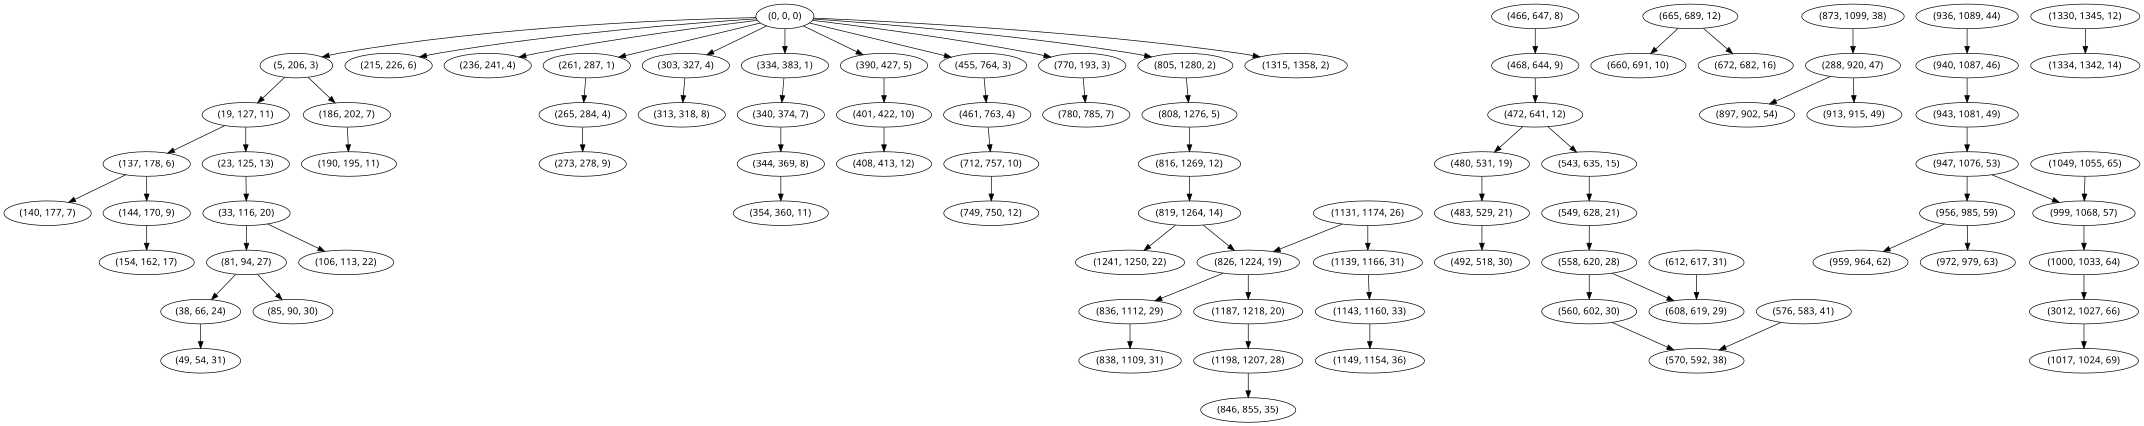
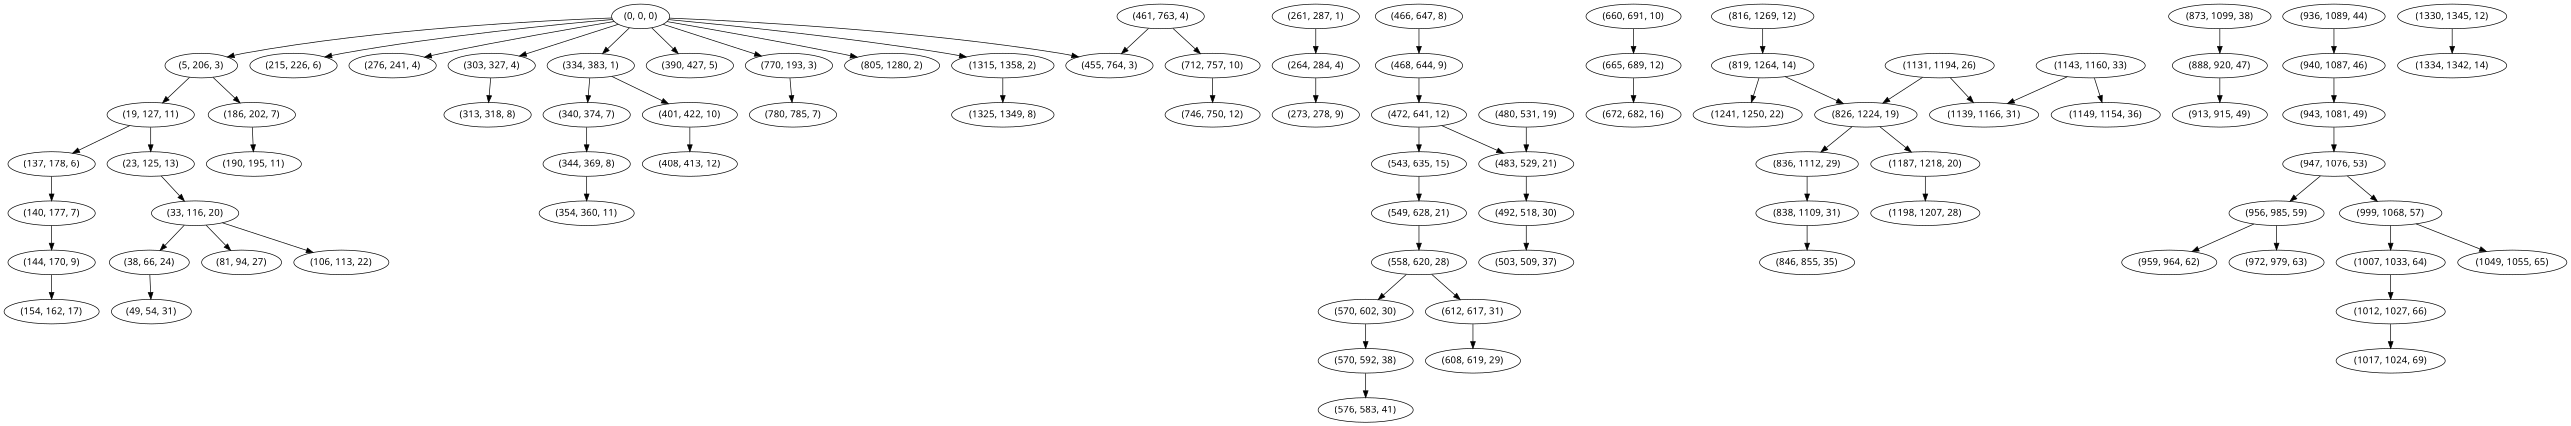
(693, 39) -> none
(1667, 39) -> (1634, 38)
(488, 66) -> (393, 66)
(1853, 66) -> (2220, 66)
(884, 87) -> (637, 89)
(985, 87) -> (1138, 39)
(583, 115) -> (1316, 66)
none -> (1003, 115)
(1189, 115) -> none
(1747, 115) -> none
(1511, 137) -> (1469, 138)
(147, 185) -> (52, 234)
(2085, 185) -> (2448, 236)
(991, 213) -> (1213, 115)
(1368, 213) -> (1940, 66)
none -> (1526, 262)
(2084, 262) -> (2391, 262)
(226, 284) -> (175, 235)
(1369, 284) -> (2040, 89)
(1640, 286) -> (1443, 285)
(293, 312) -> none
(1589, 312) -> (1366, 312)
(2084, 312) -> (2391, 312)
(1753, 335) -> (1366, 382)
(1248, 382) -> (1807, 234)
